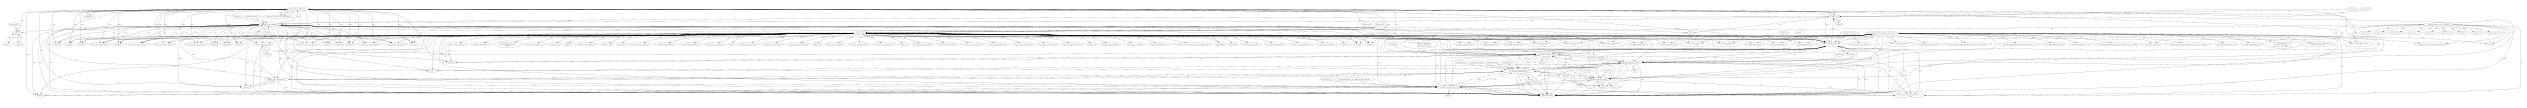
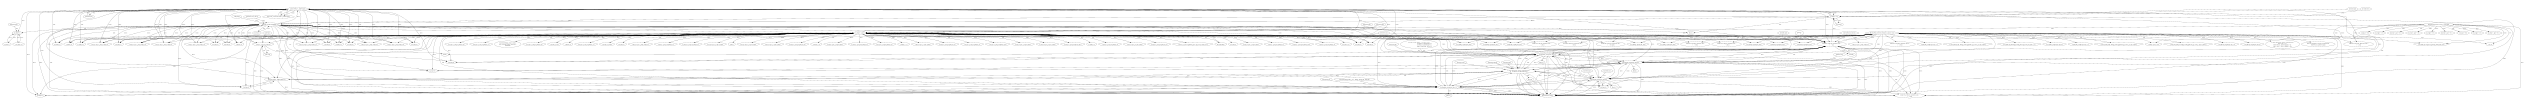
(568, 30) -> (567, 31)
(1476, 62) -> none
